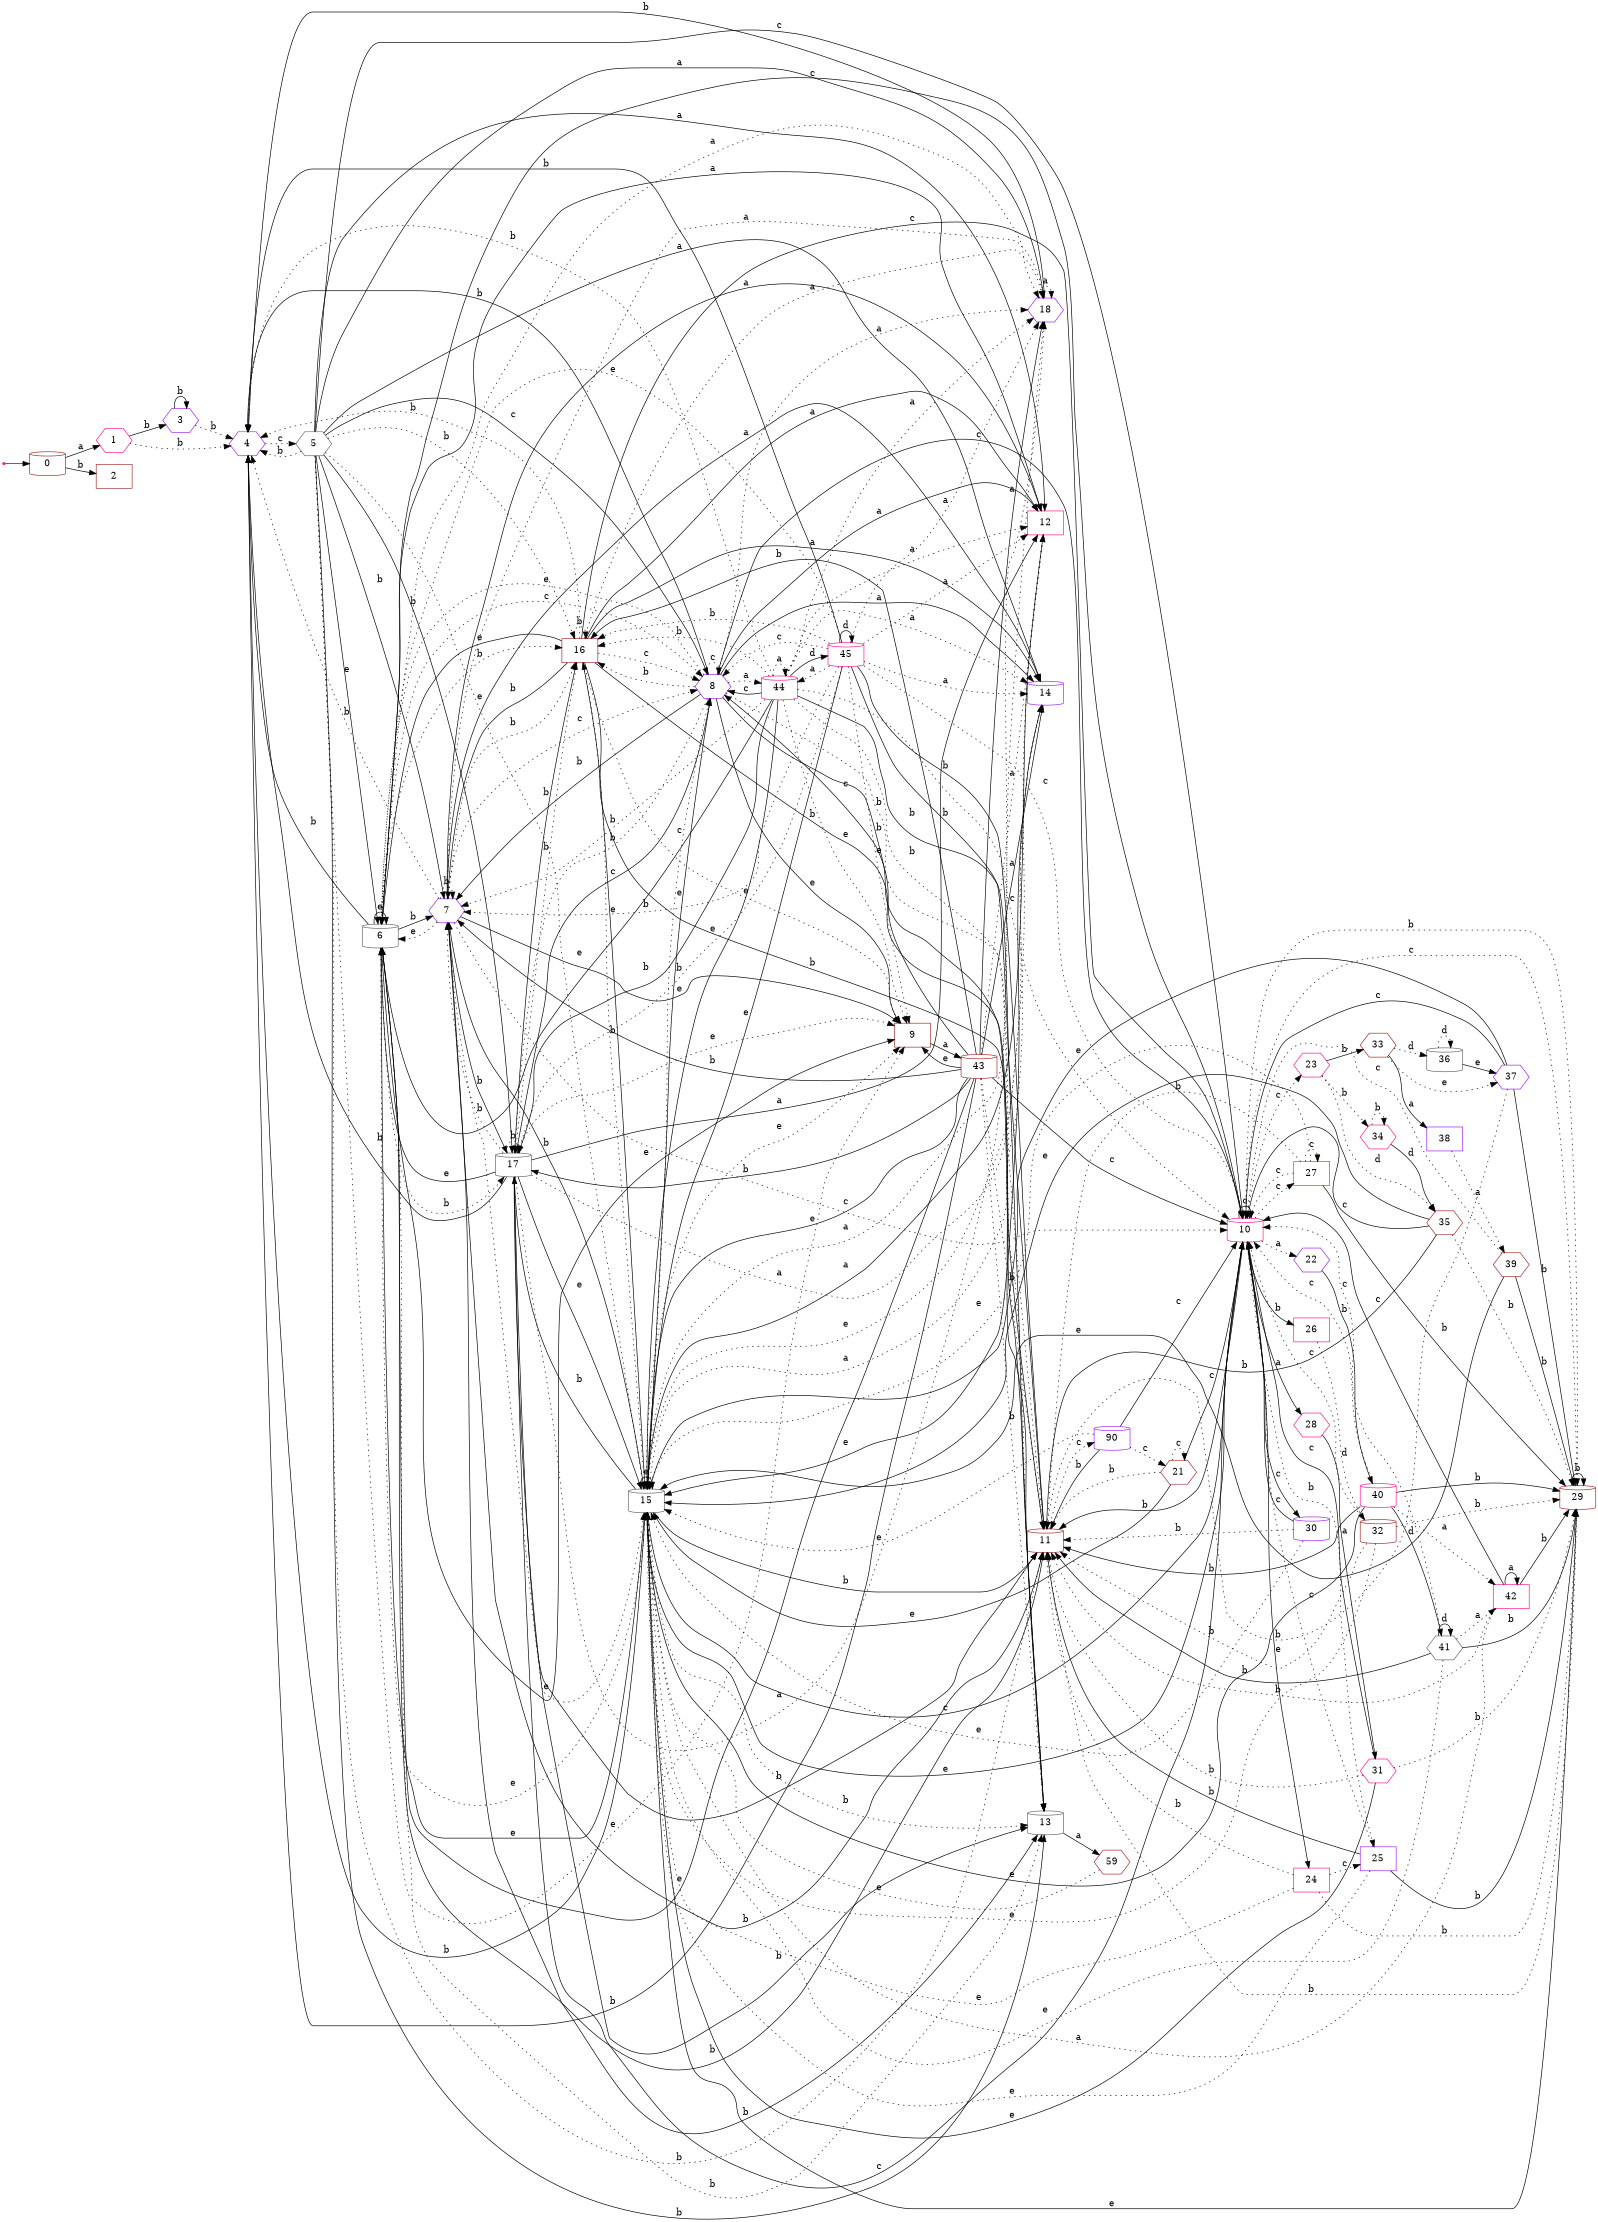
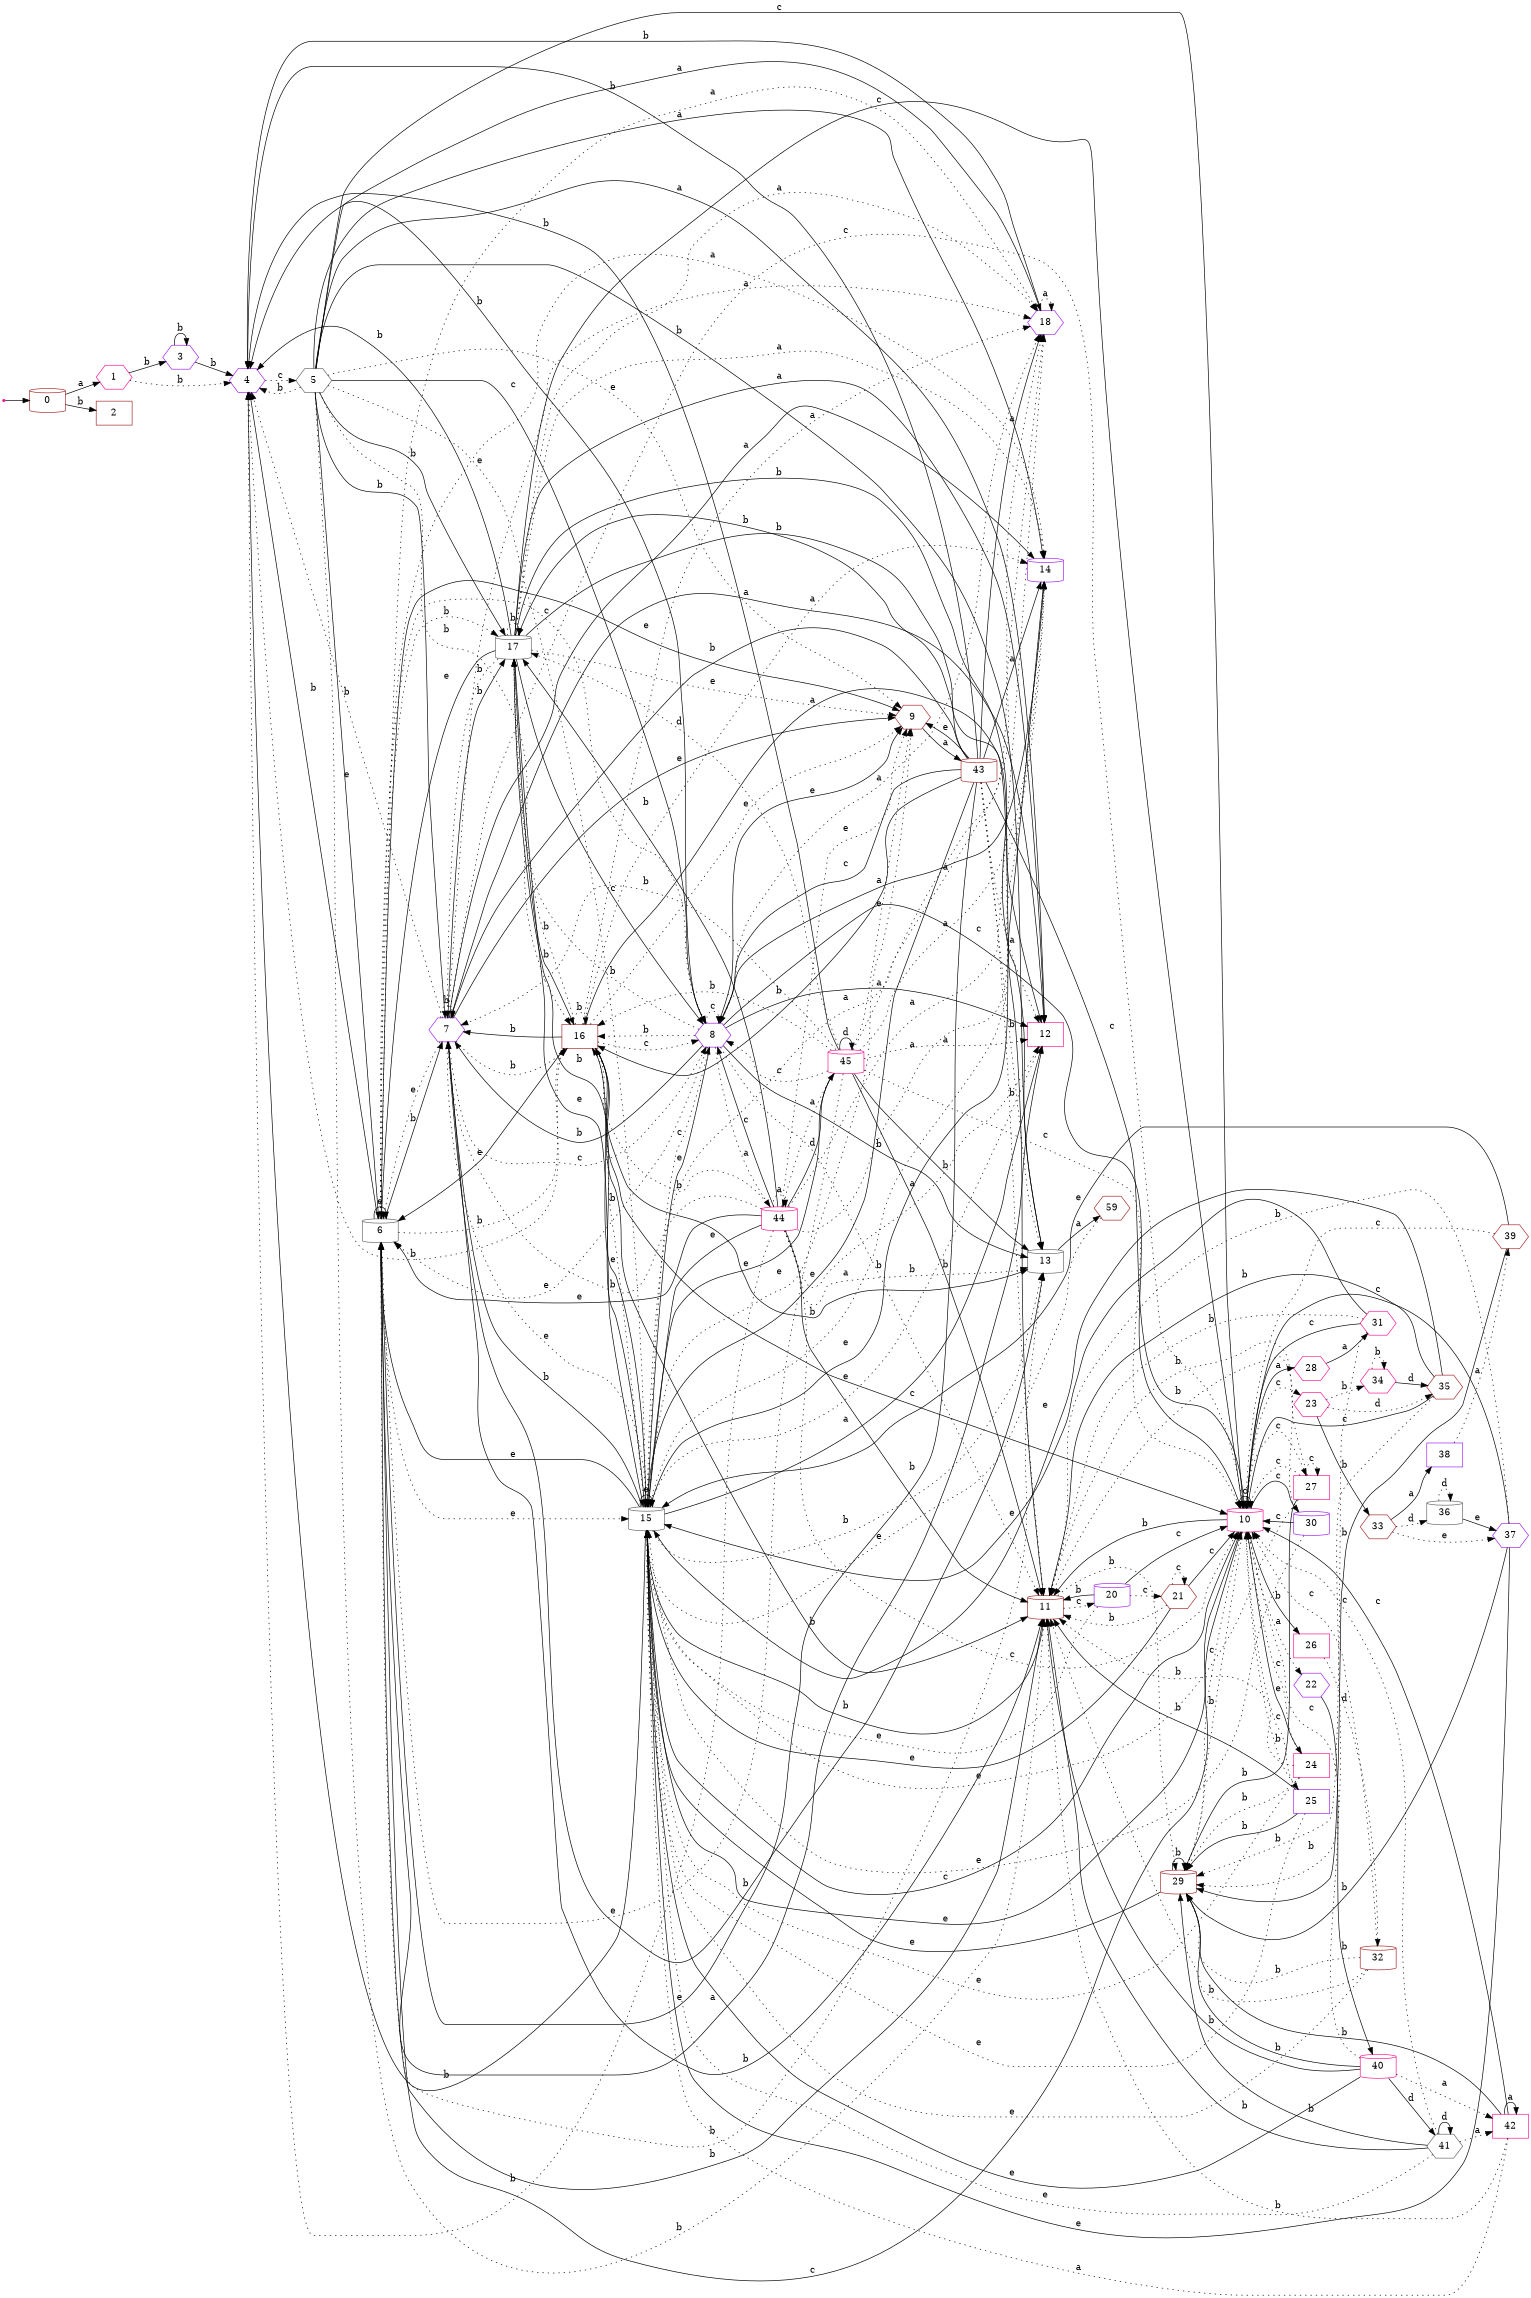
(211, 431) -> (211, 368)
none -> (491, 438)
(821, 549) -> (738, 709)
(680, 968) -> (680, 722)
(912, 1035) -> (912, 717)
(1112, 1438) -> (1112, 1595)
(1342, 1870) -> (1271, 1653)
(1381, 1994) -> (1159, 1681)
